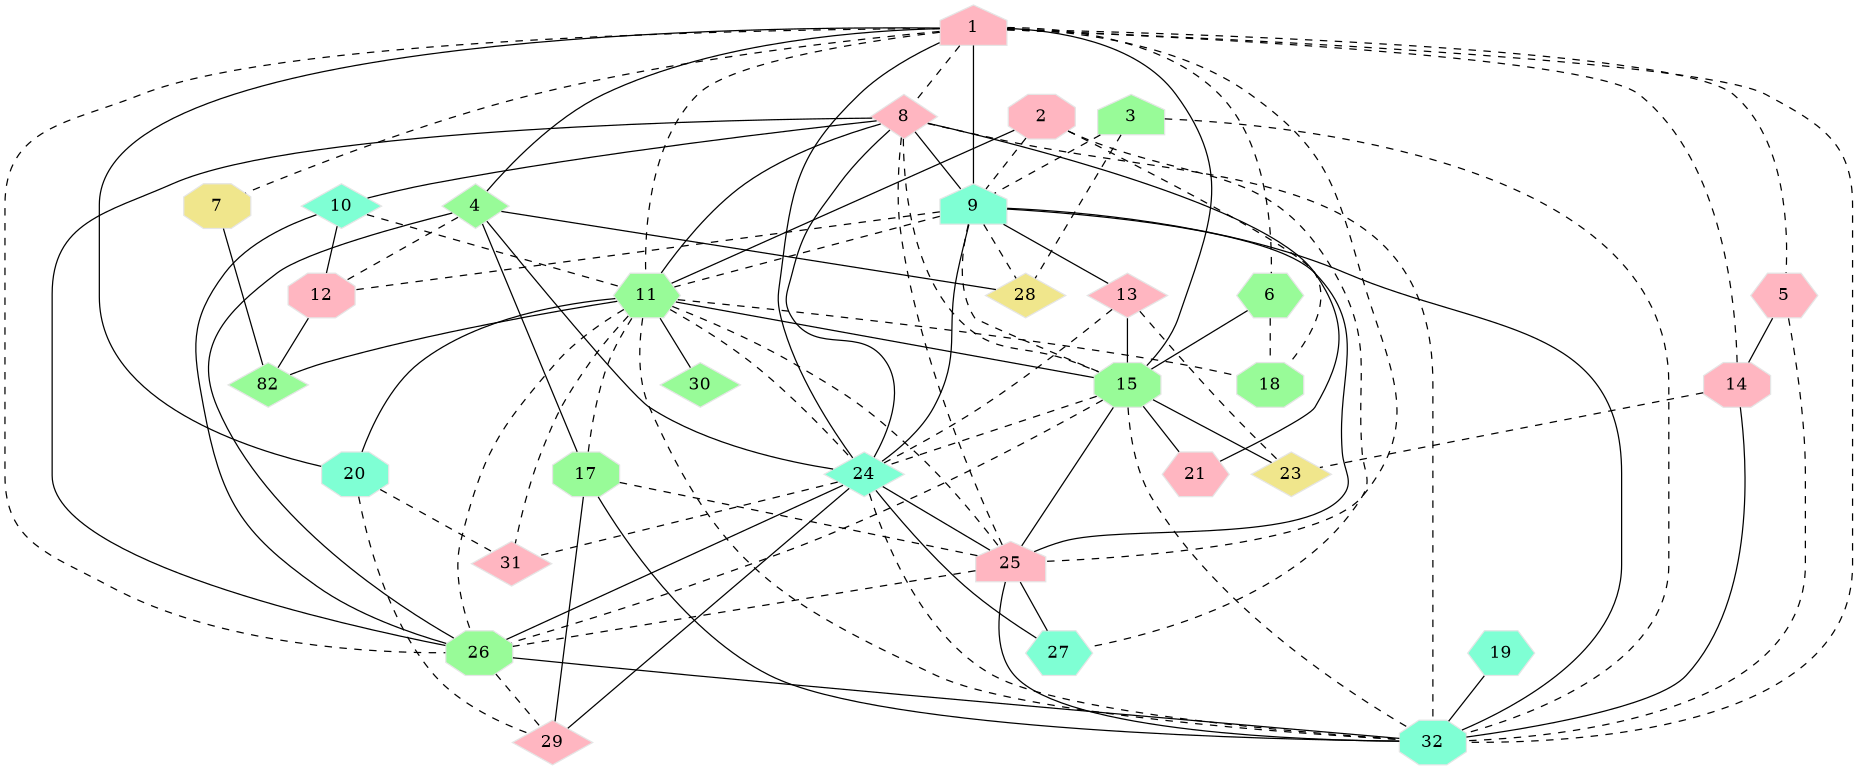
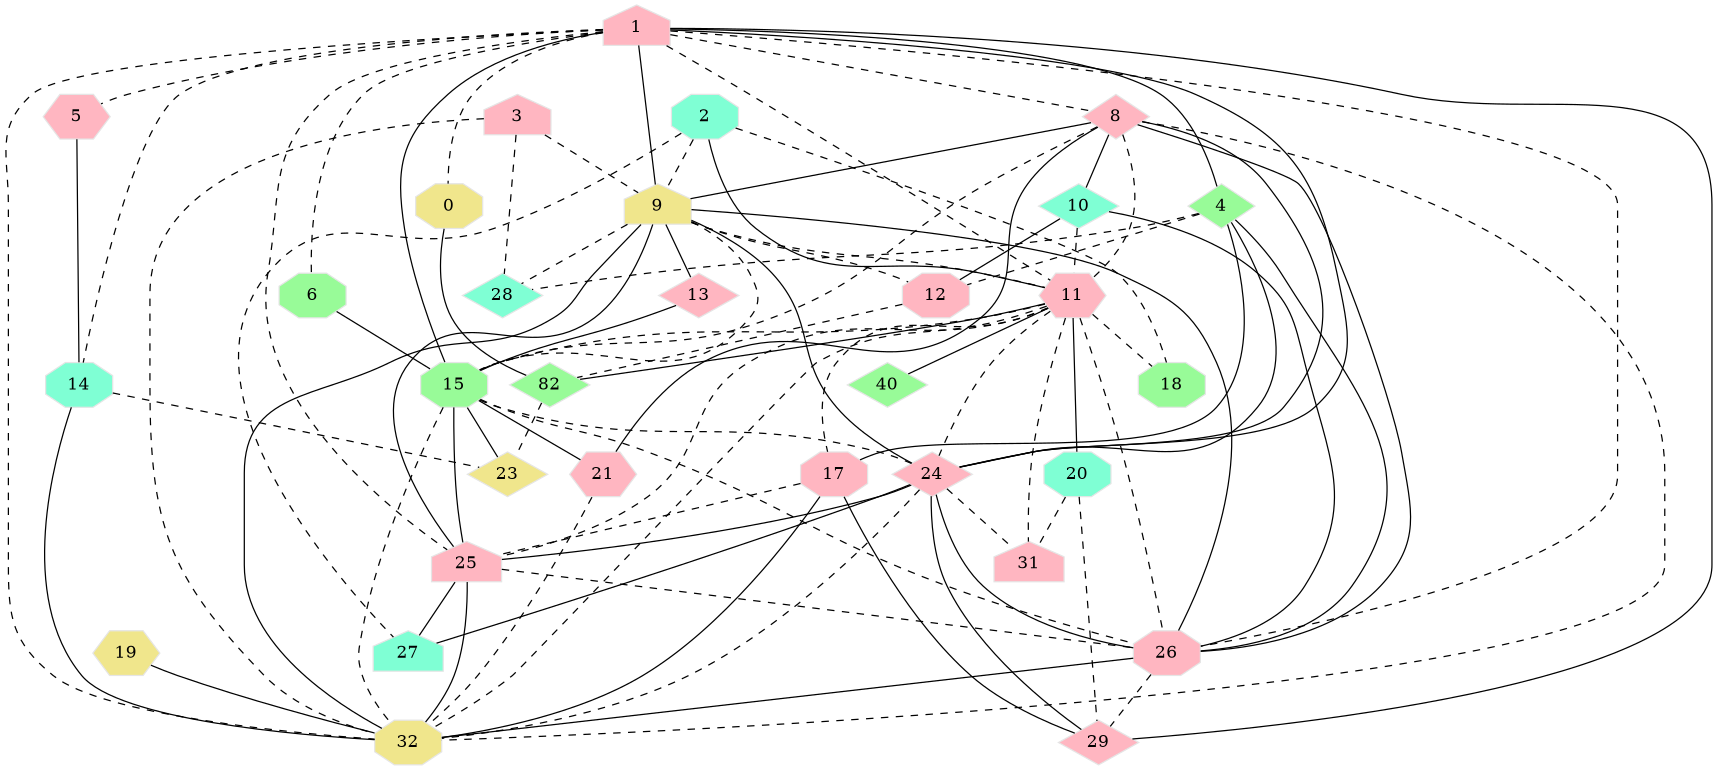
(301, 78) -> (1697, 150)
(1042, 117) -> (705, 117)
(1131, 117) -> (517, 117)
(756, 177) -> (1134, 208)
(217, 206) -> (449, 206)
(973, 206) -> (658, 206)
(761, 252) -> (916, 252)
none -> (1149, 288)
(647, 296) -> (1073, 296)
(1026, 296) -> (503, 296)
(1270, 296) -> (313, 296)
(923, 337) -> none
(885, 340) -> (761, 332)
(1270, 340) -> none
(293, 343) -> (821, 323)
(700, 385) -> (887, 385)
(1737, 385) -> (79, 385)
(1207, 387) -> (525, 438)
(1002, 393) -> none
(586, 474) -> (834, 474)
(864, 474) -> (932, 474)
(512, 564) -> (1029, 564)
(1775, 642) -> (528, 606)
(479, 653) -> (1167, 653)
(1059, 653) -> (408, 653)
(1501, 653) -> (126, 653)
(1433, 743) -> (408, 743)
